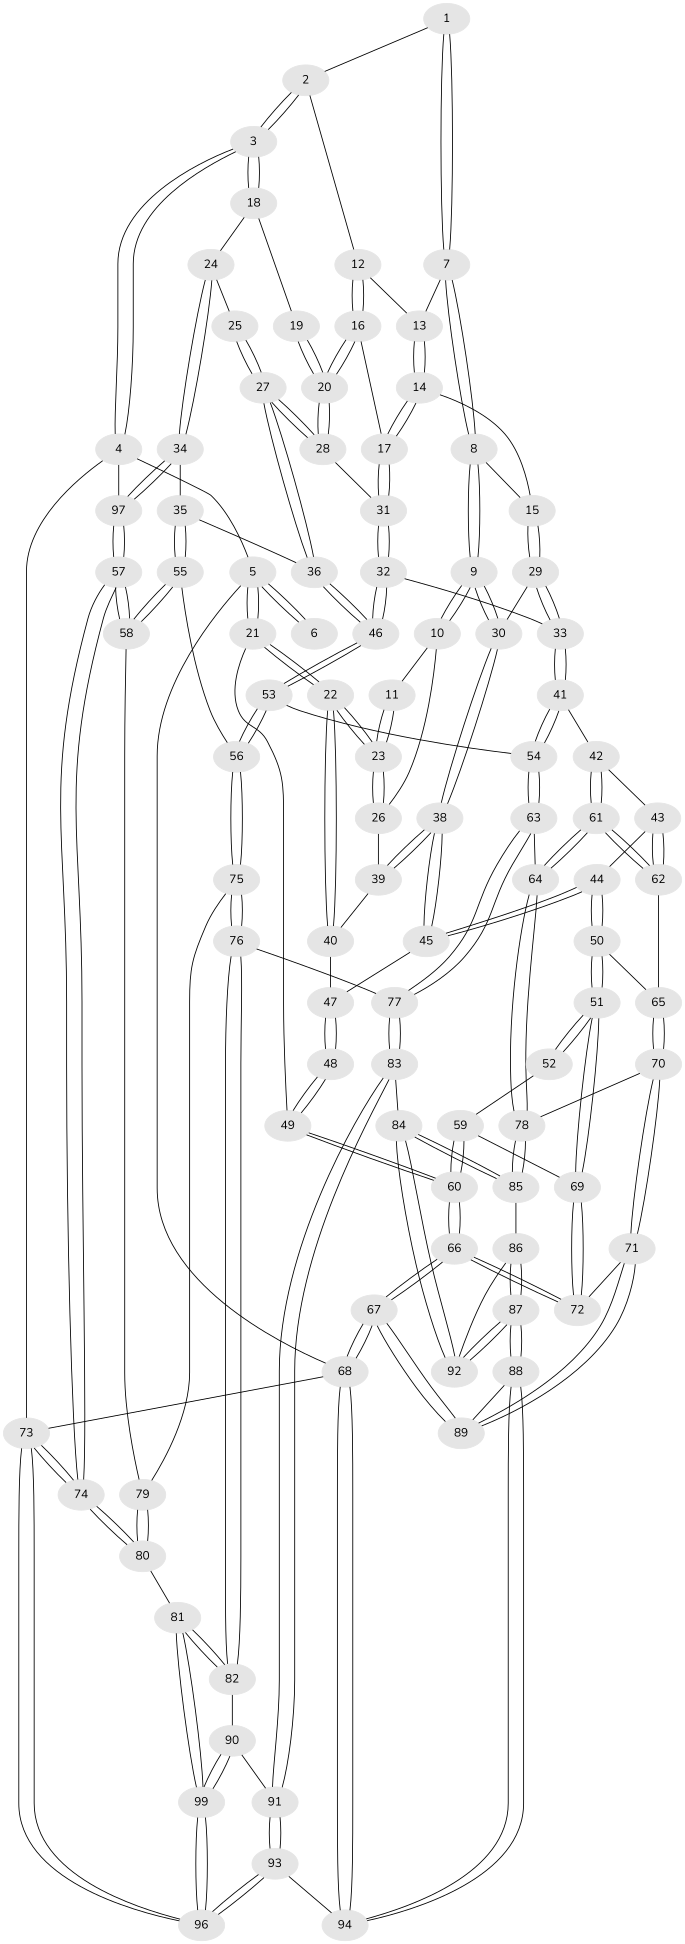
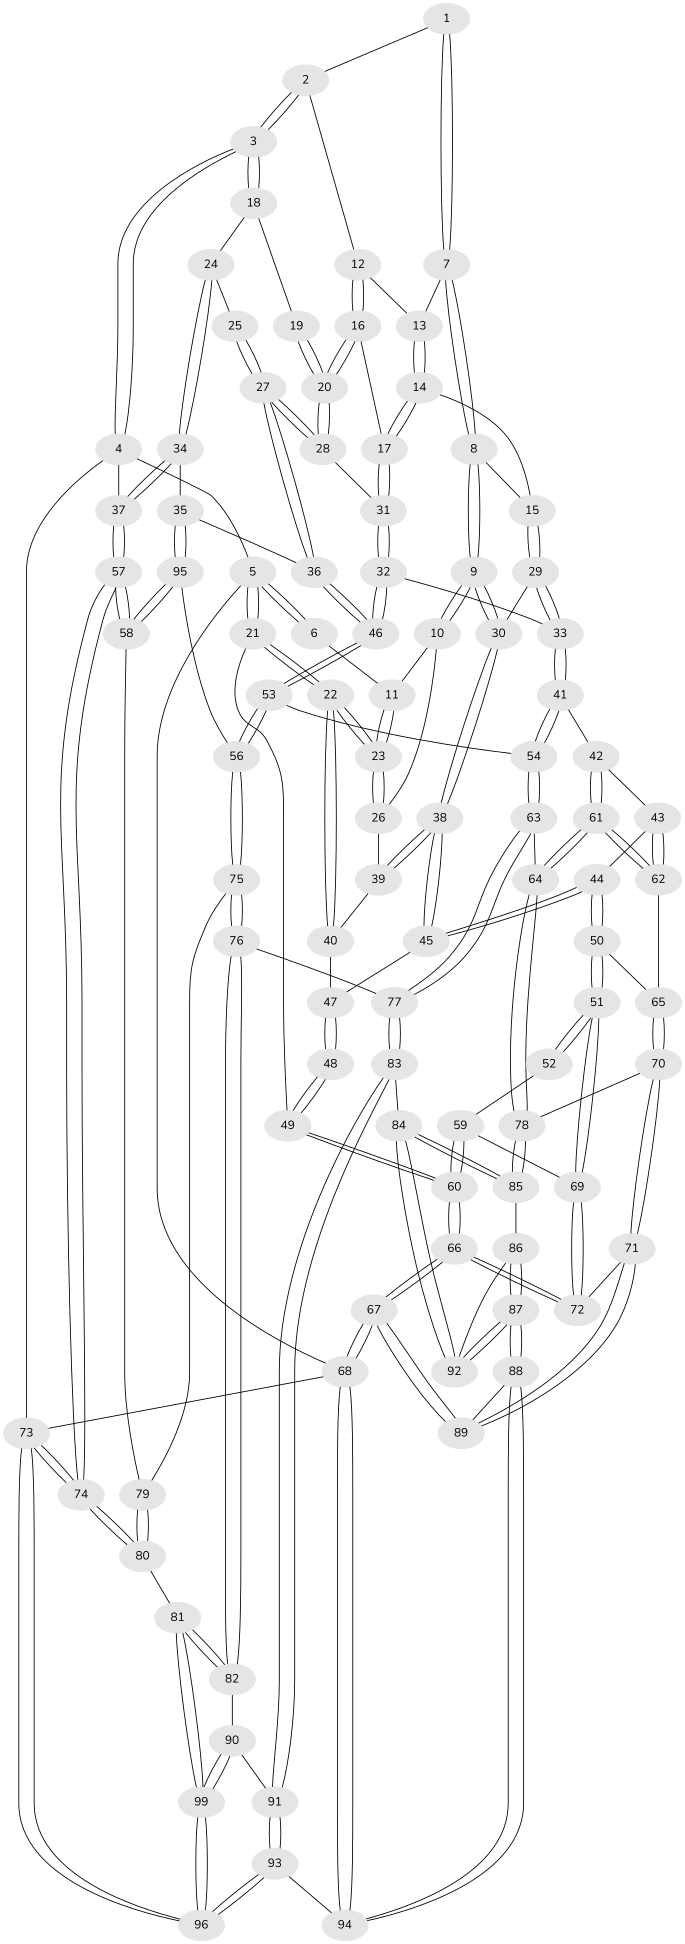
(119, 511) -> (119, 511)
(180, 572) -> (180, 572)
none -> (353, 665)
